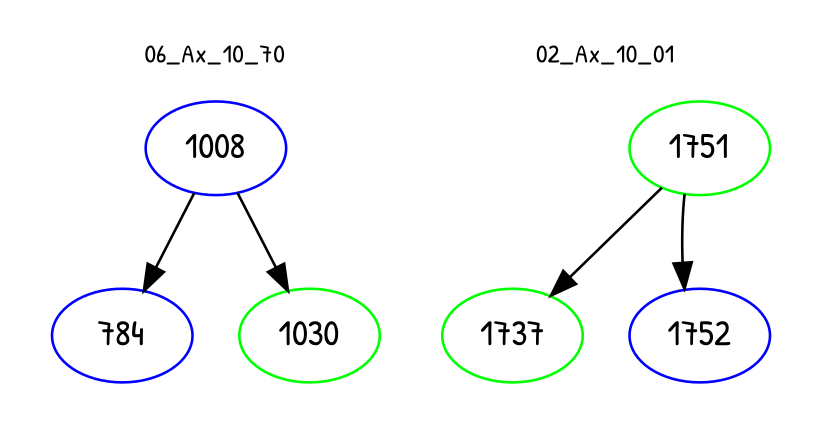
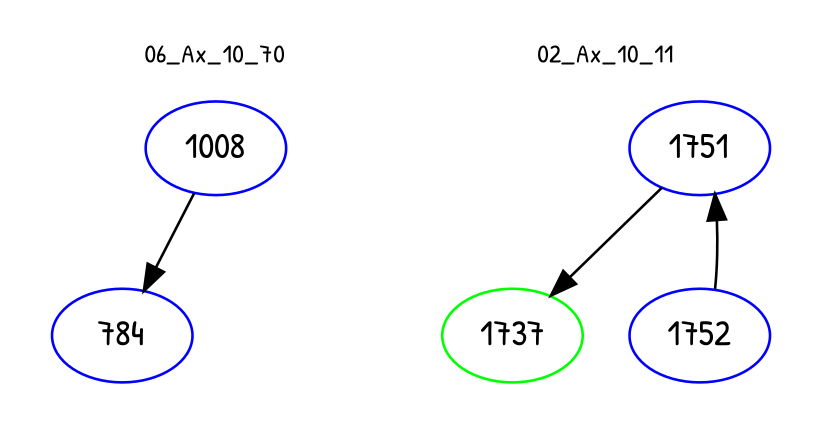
(606, 56) -> (606, 56)
(700, 148) -> (700, 148)
(682, 228) -> (717, 255)
(310, 336) -> none
